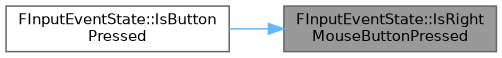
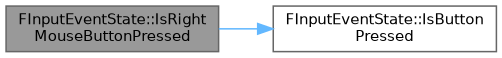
(249, 29) -> (238, 29)
